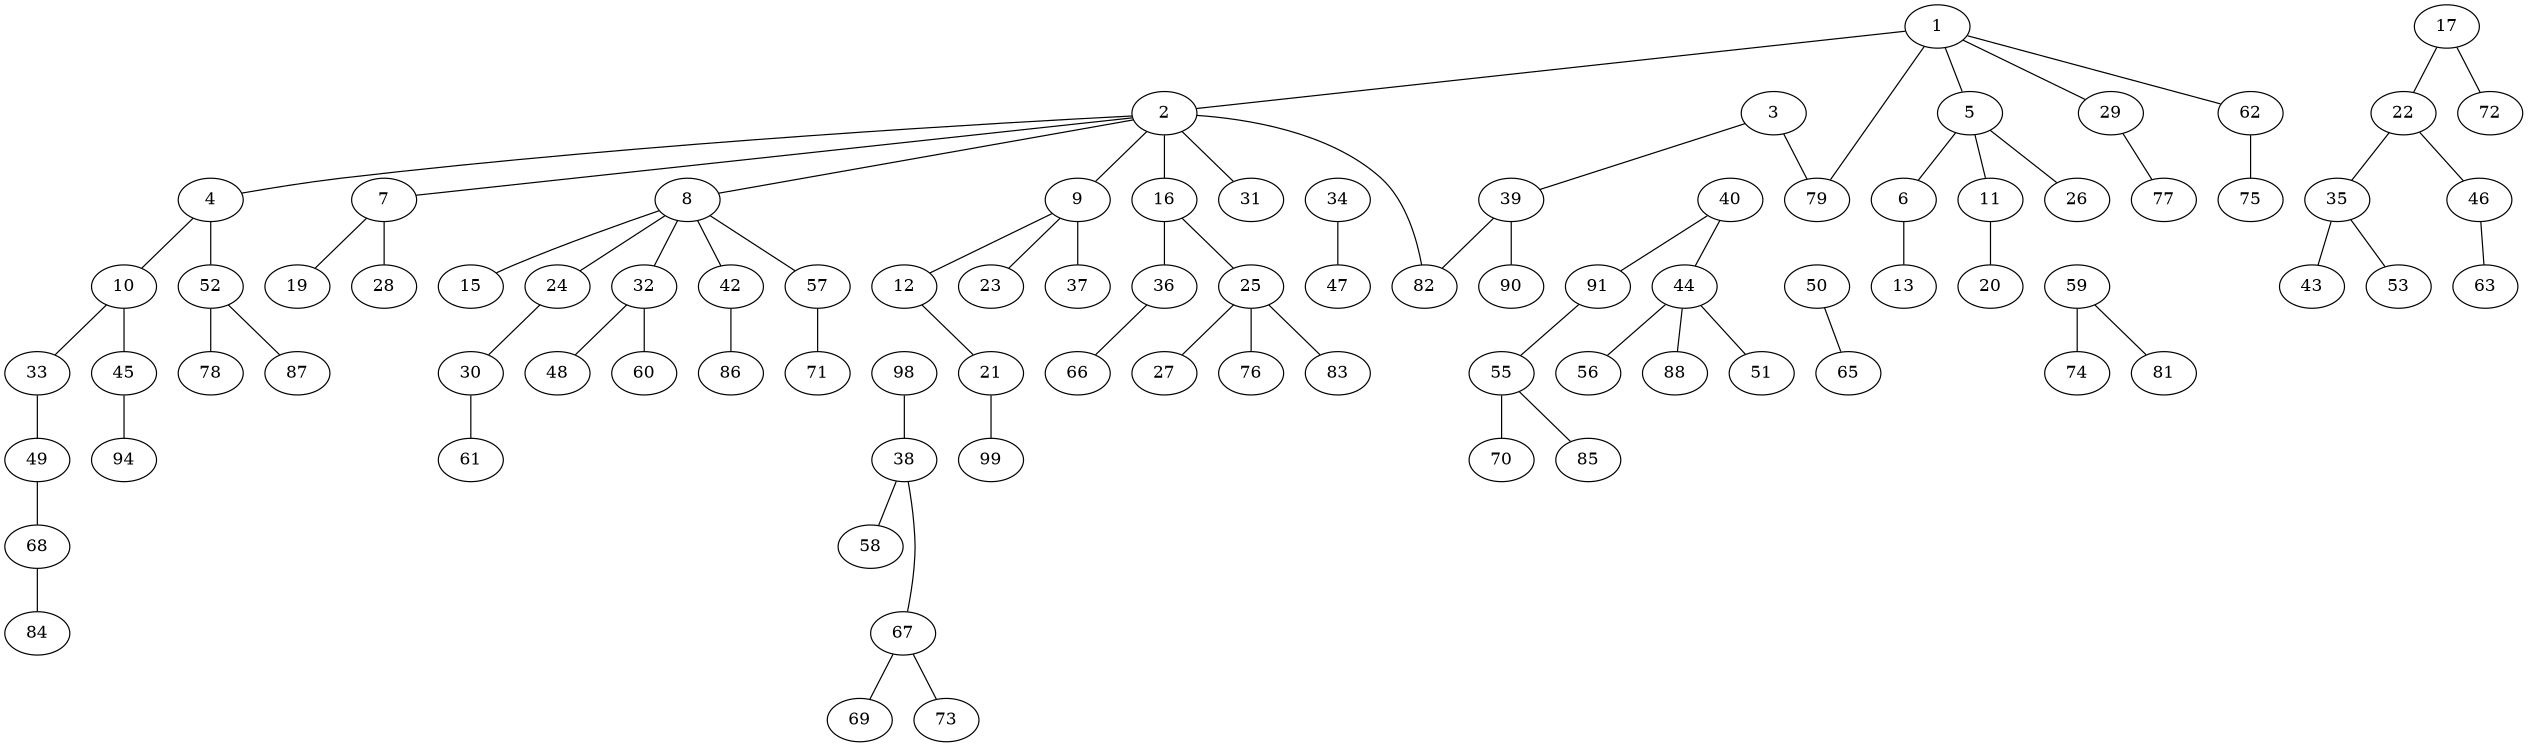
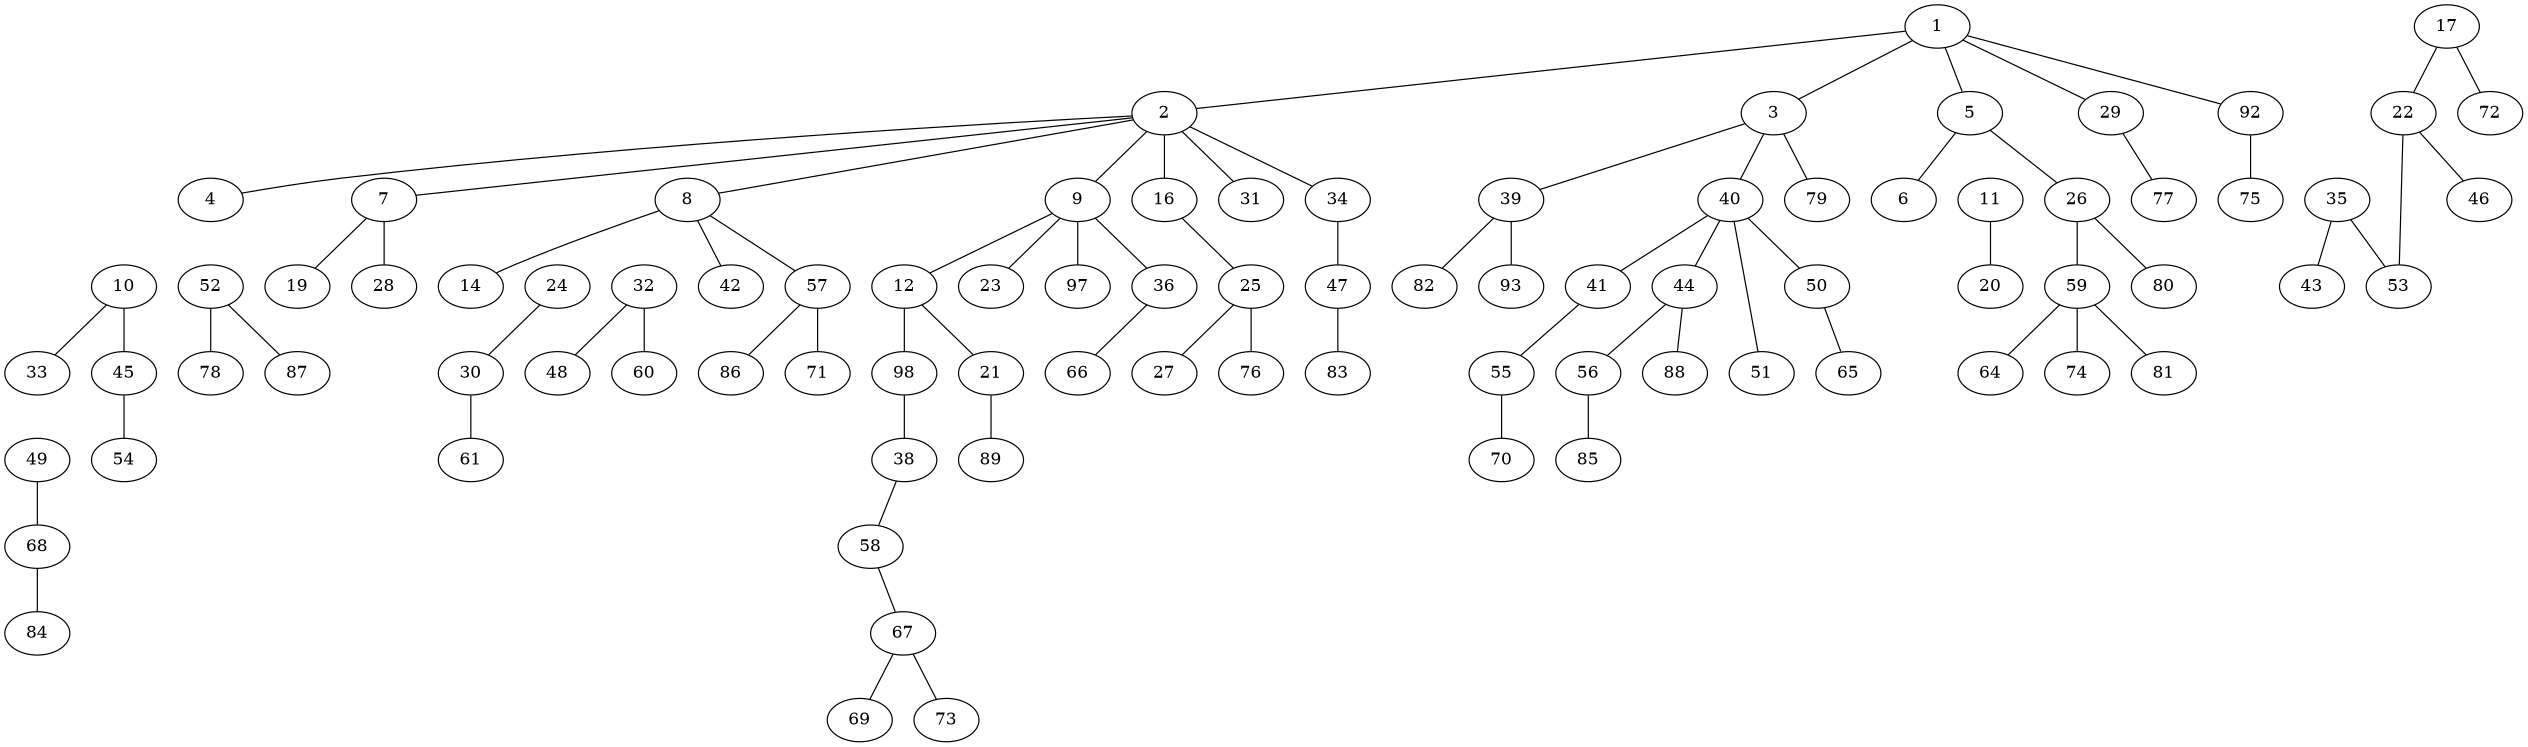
(1877, 113) -> (1856, 70)
(2251, 113) -> (2251, 113)
(1339, 150) -> (1251, 157)
(1980, 156) -> none
none -> (1752, 157)
(2370, 157) -> (2401, 200)
(168, 243) -> none
(211, 243) -> none
(622, 243) -> none
(666, 243) -> none
(1164, 243) -> (1121, 243)
none -> (1774, 243)
none -> (2077, 243)
(471, 287) -> (471, 287)
(1078, 287) -> (1078, 287)
(1511, 287) -> (1511, 287)
(1598, 287) -> (1598, 287)
(1904, 287) -> none
none -> (2164, 287)
(2485, 287) -> none
(731, 330) -> (774, 330)
none -> (904, 330)
(1294, 330) -> (1338, 330)
(1723, 330) -> (1746, 287)
none -> (1990, 373)
(37, 417) -> none
(1545, 417) -> (1588, 417)
(124, 460) -> (124, 460)
(991, 460) -> (991, 460)
(915, 547) -> (887, 590)
